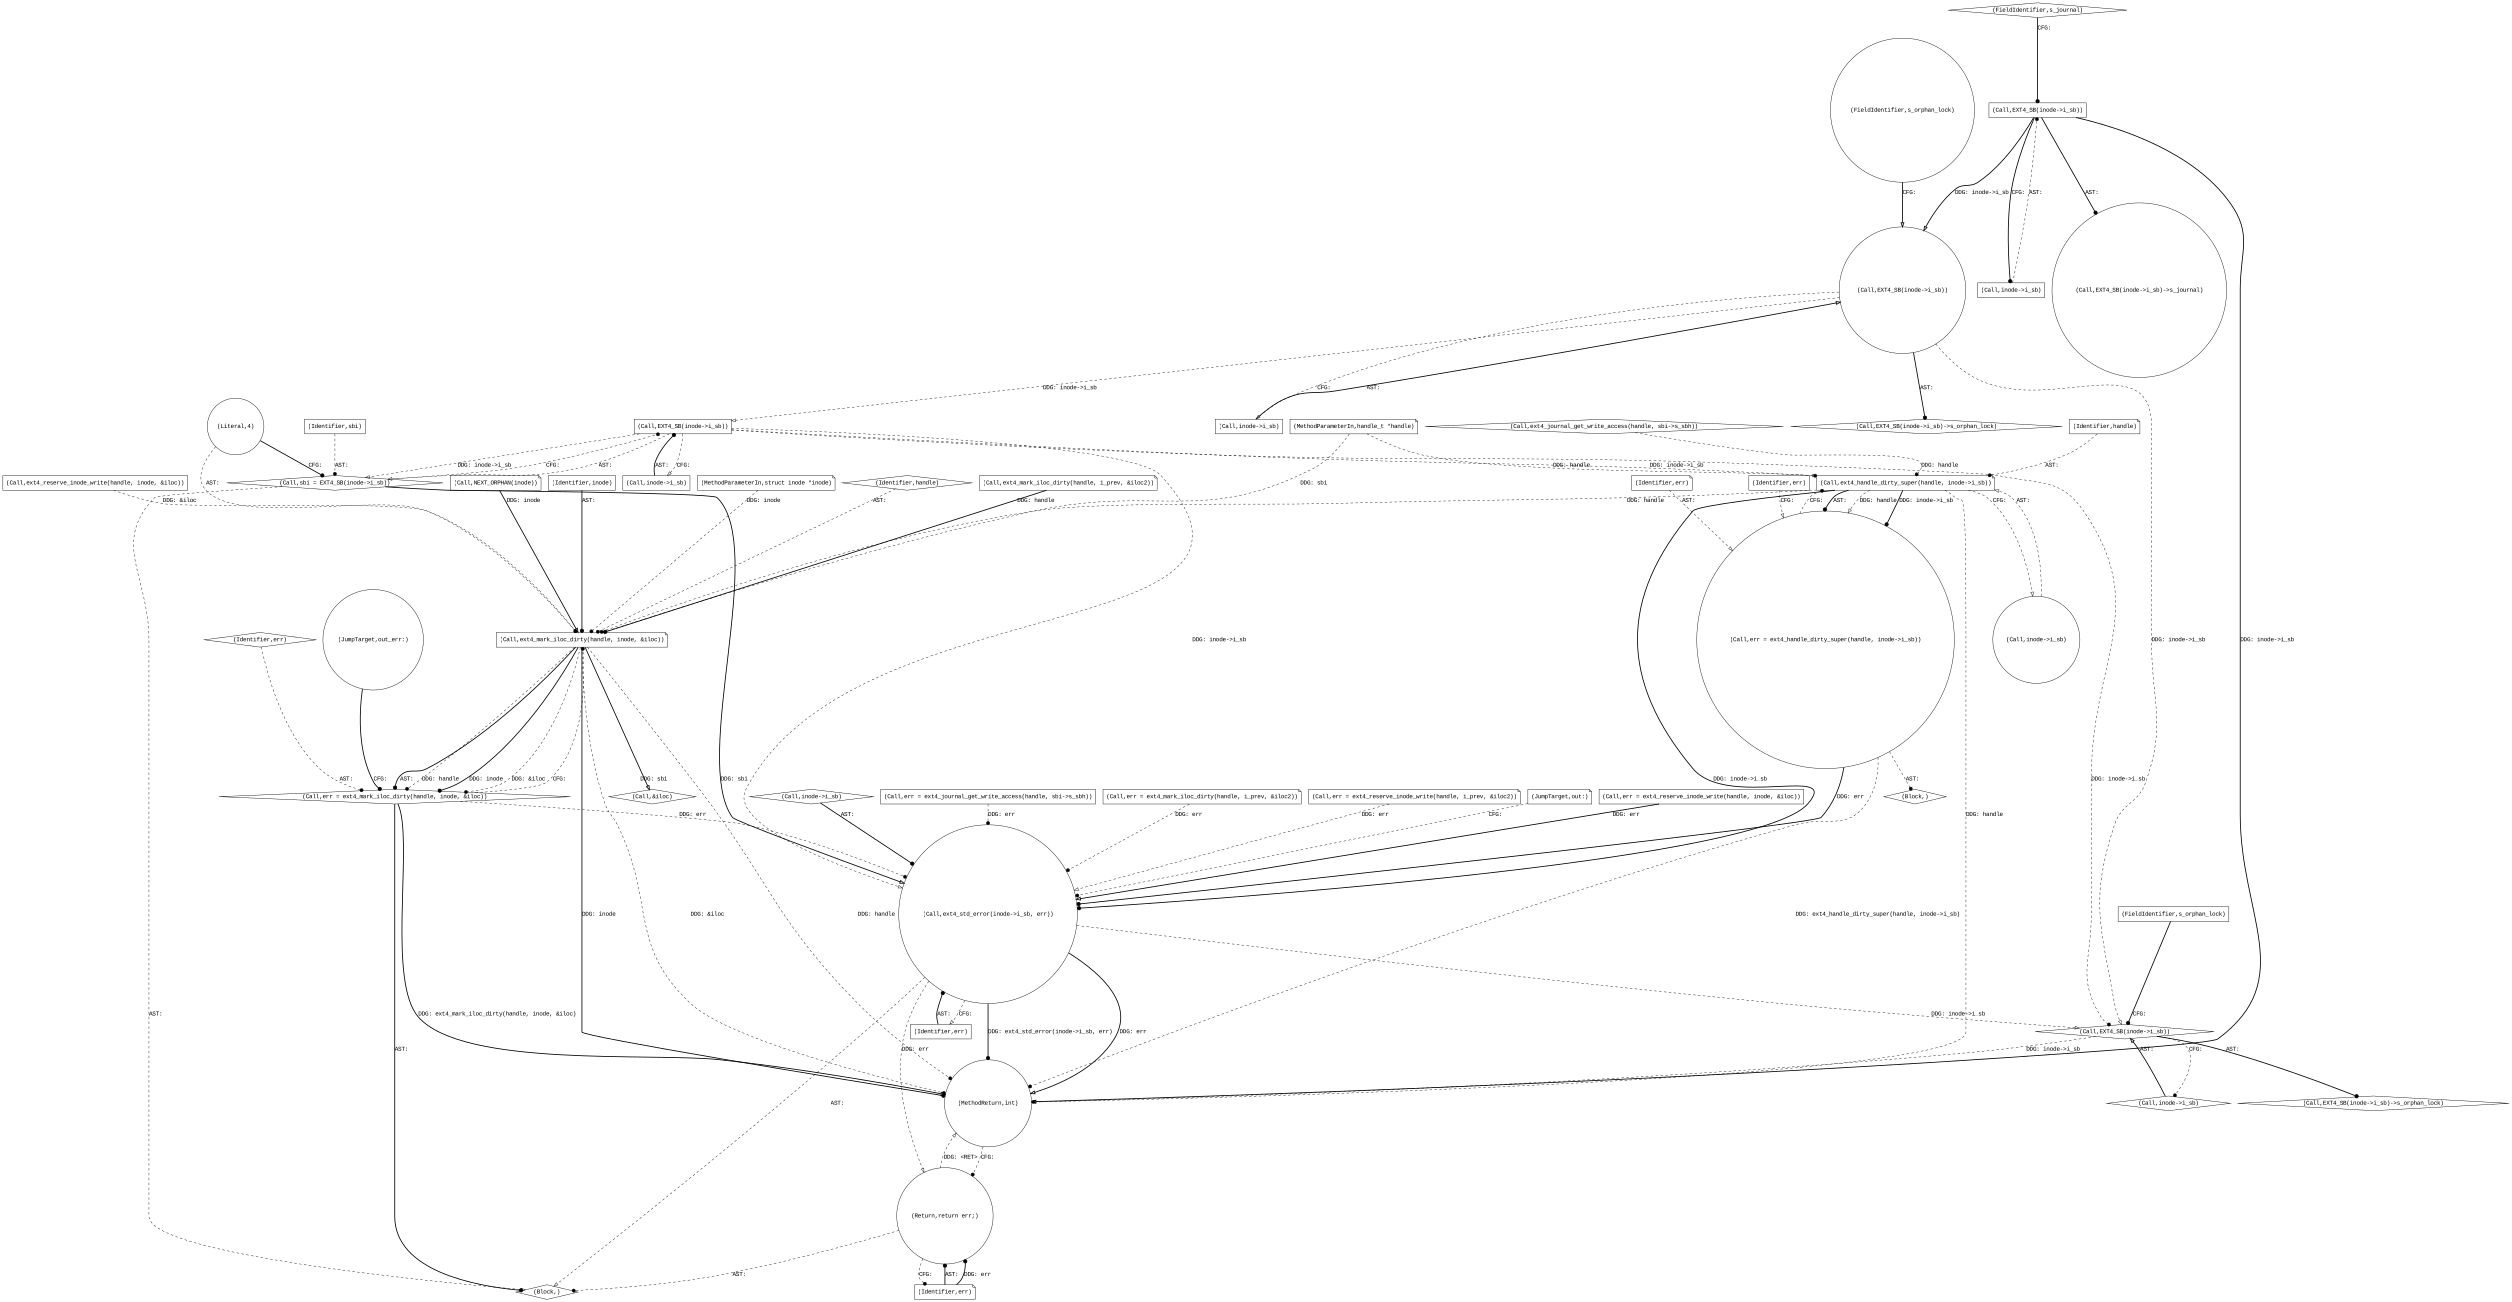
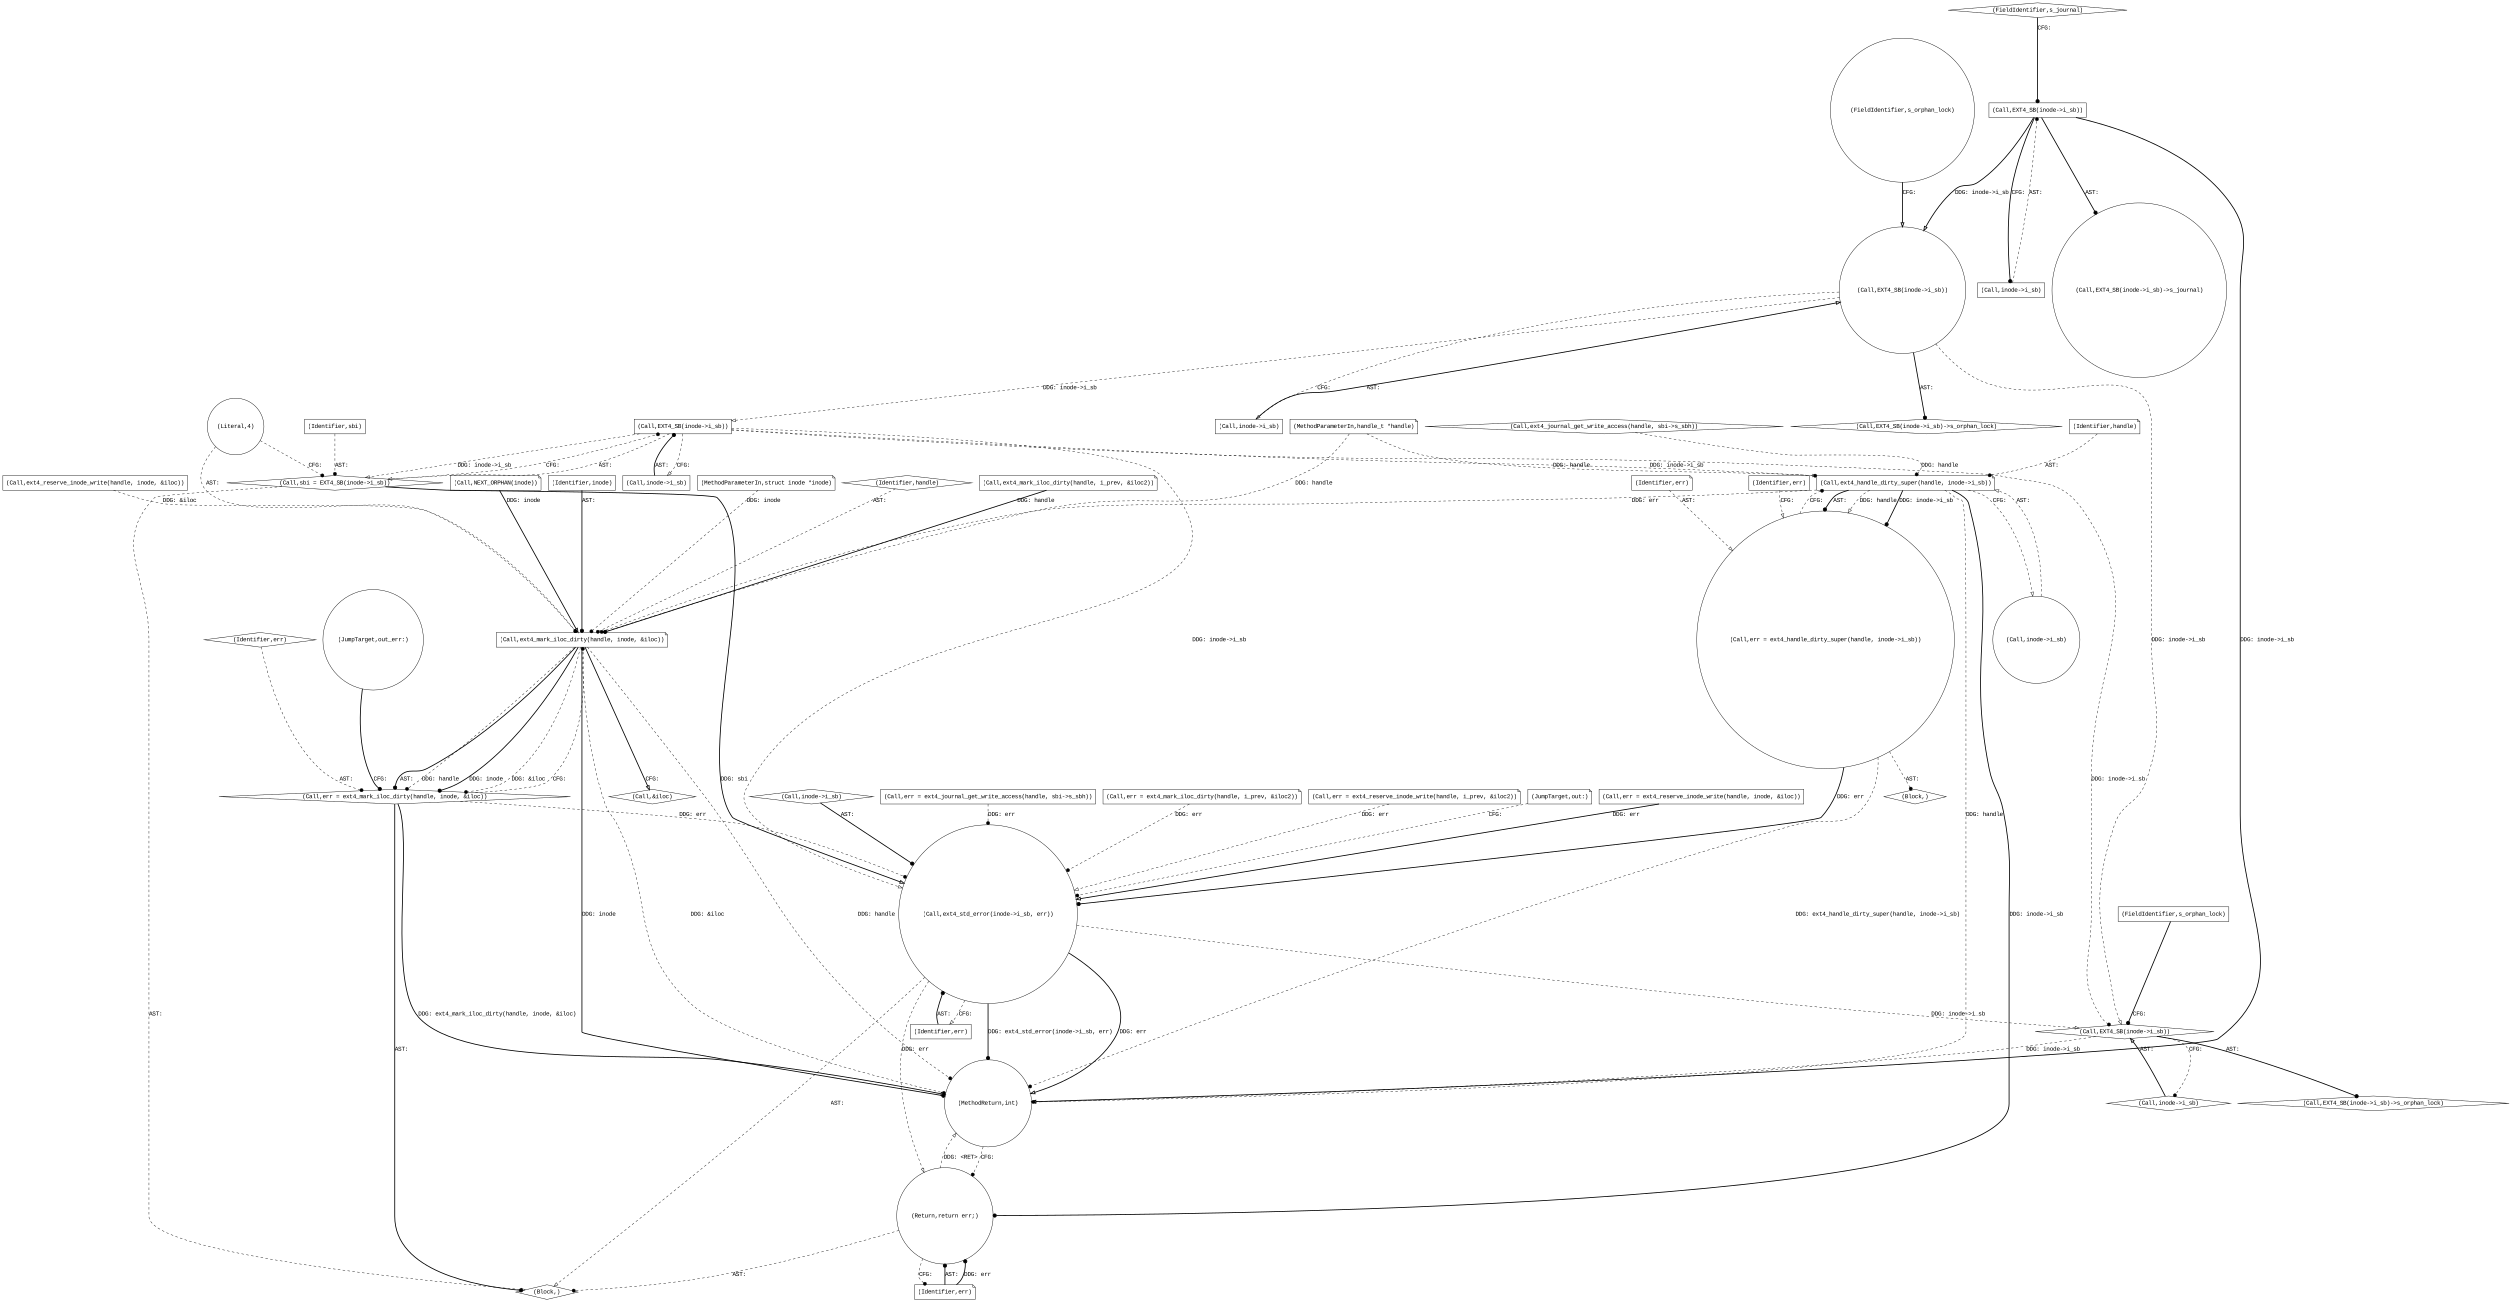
(290, 458) -> (290, 458)
(1314, 483) -> (1314, 483)
(1645, 501) -> (1645, 501)
(654, 779) -> (654, 779)
(1731, 834) -> (1824, 1173)
